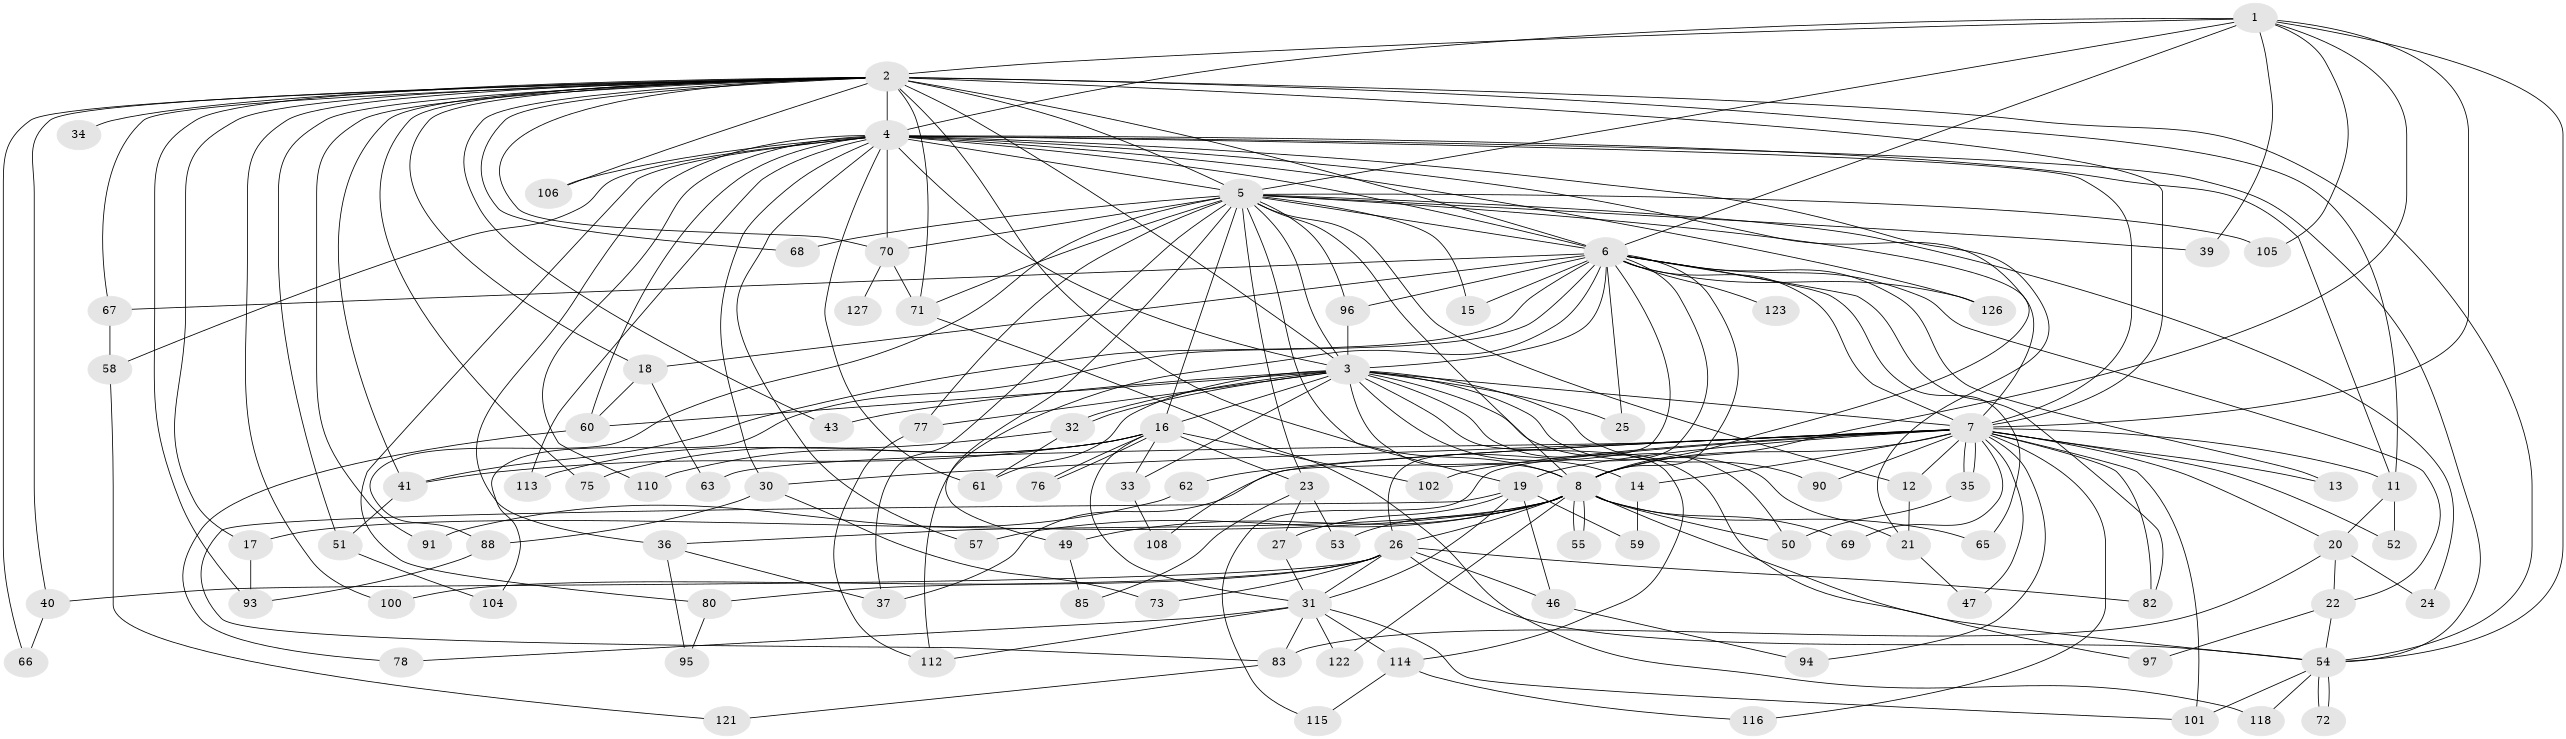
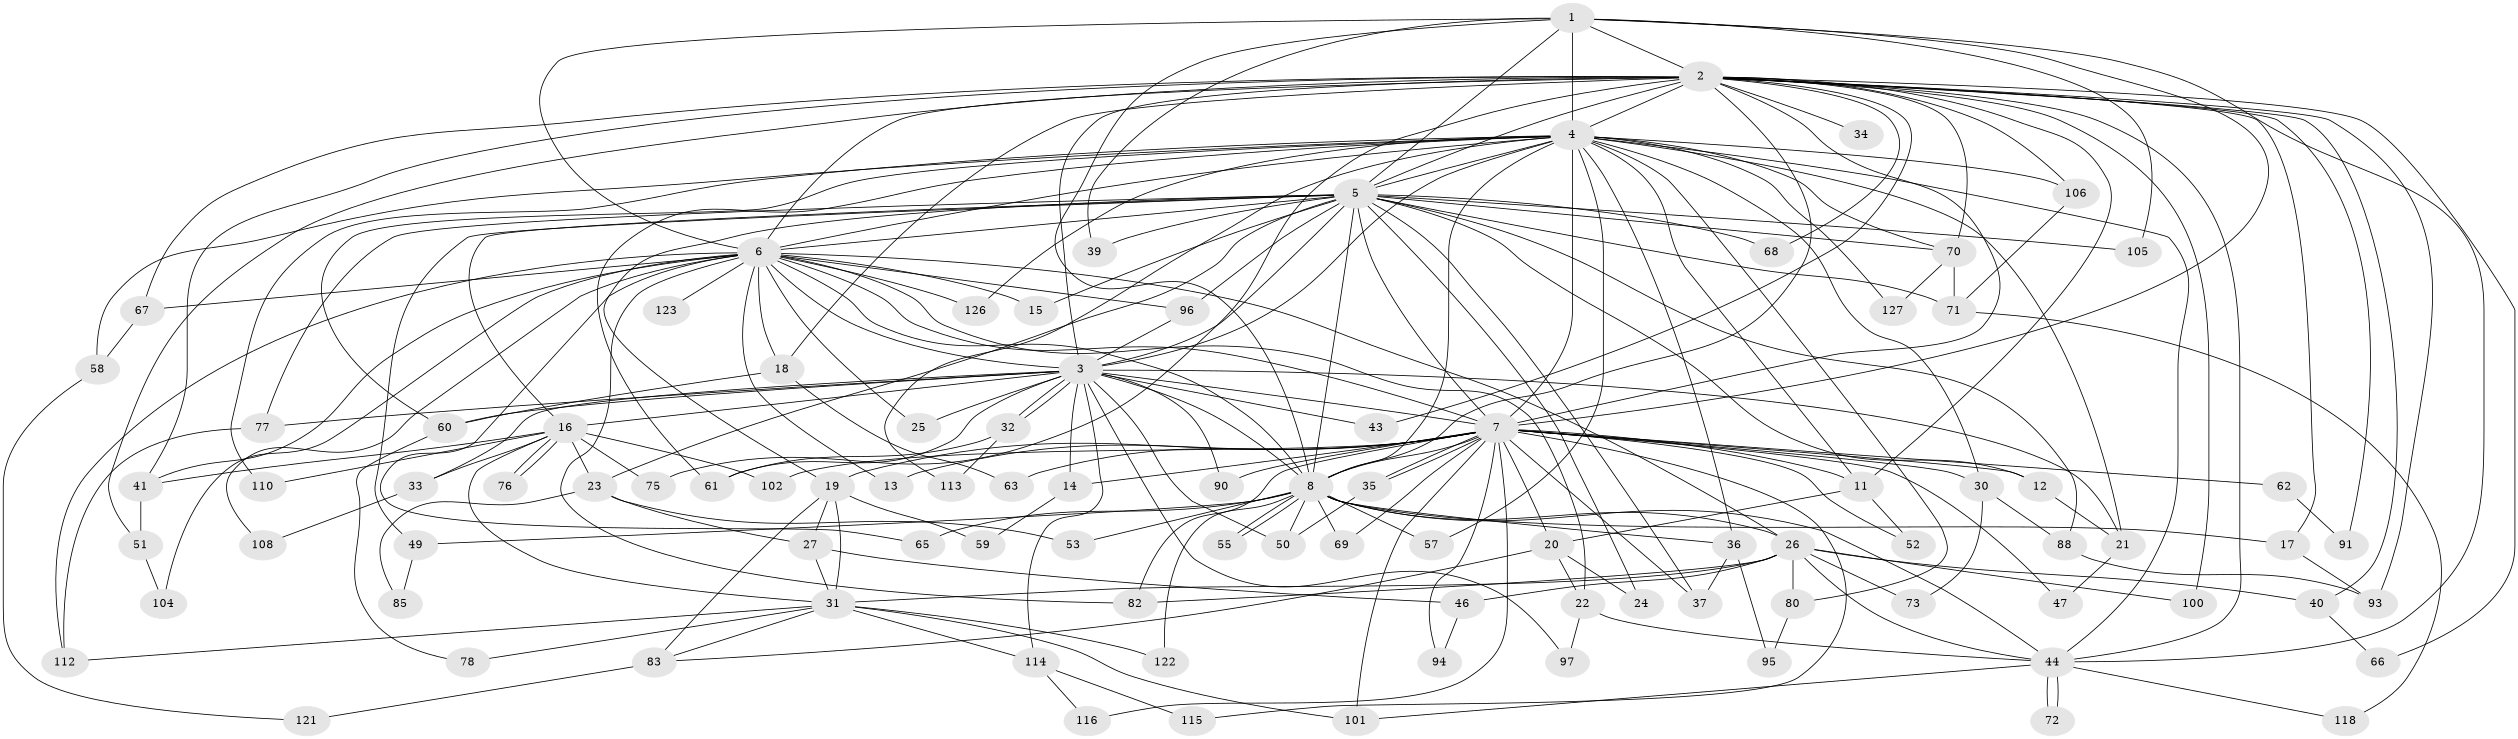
none -> (1760, 178)
(928, 190) -> (2015, 252)
(1537, 545) -> (1135, 583)
(2324, 663) -> (2053, 663)
